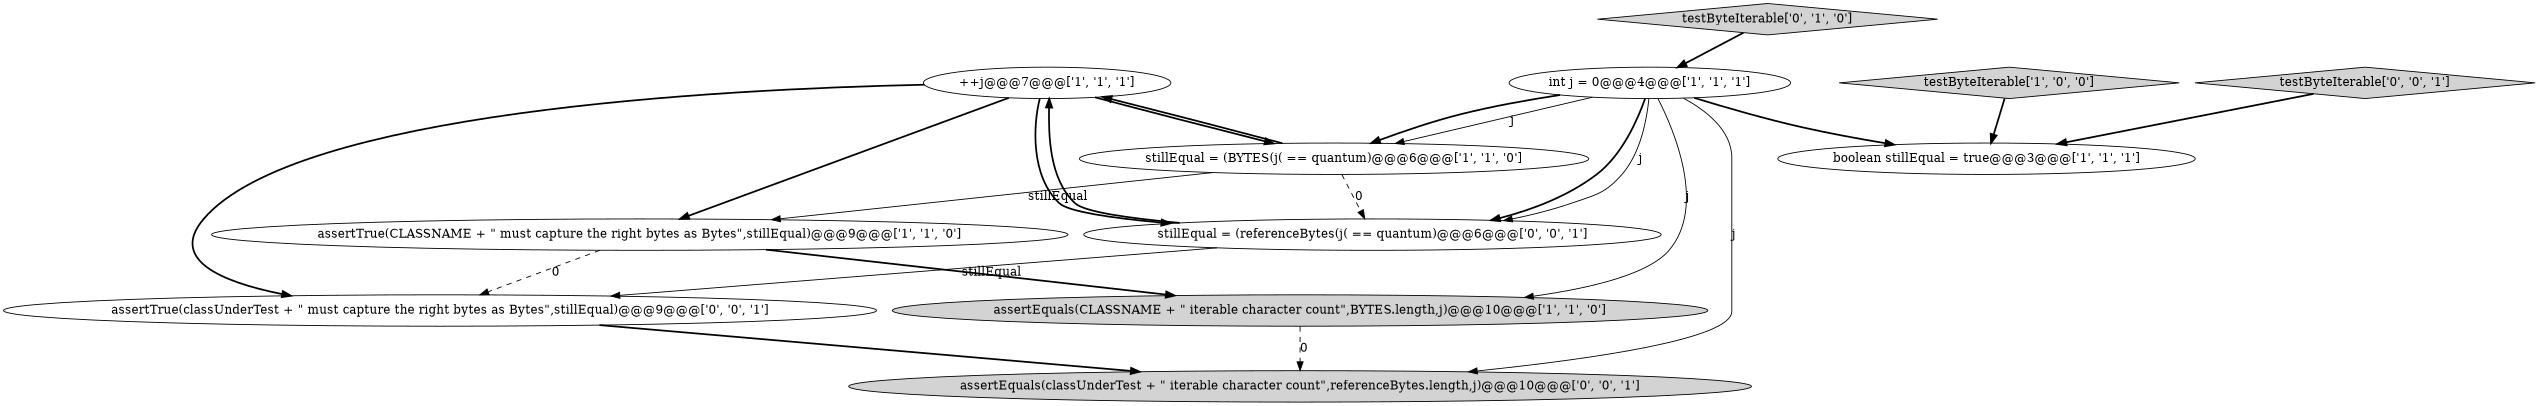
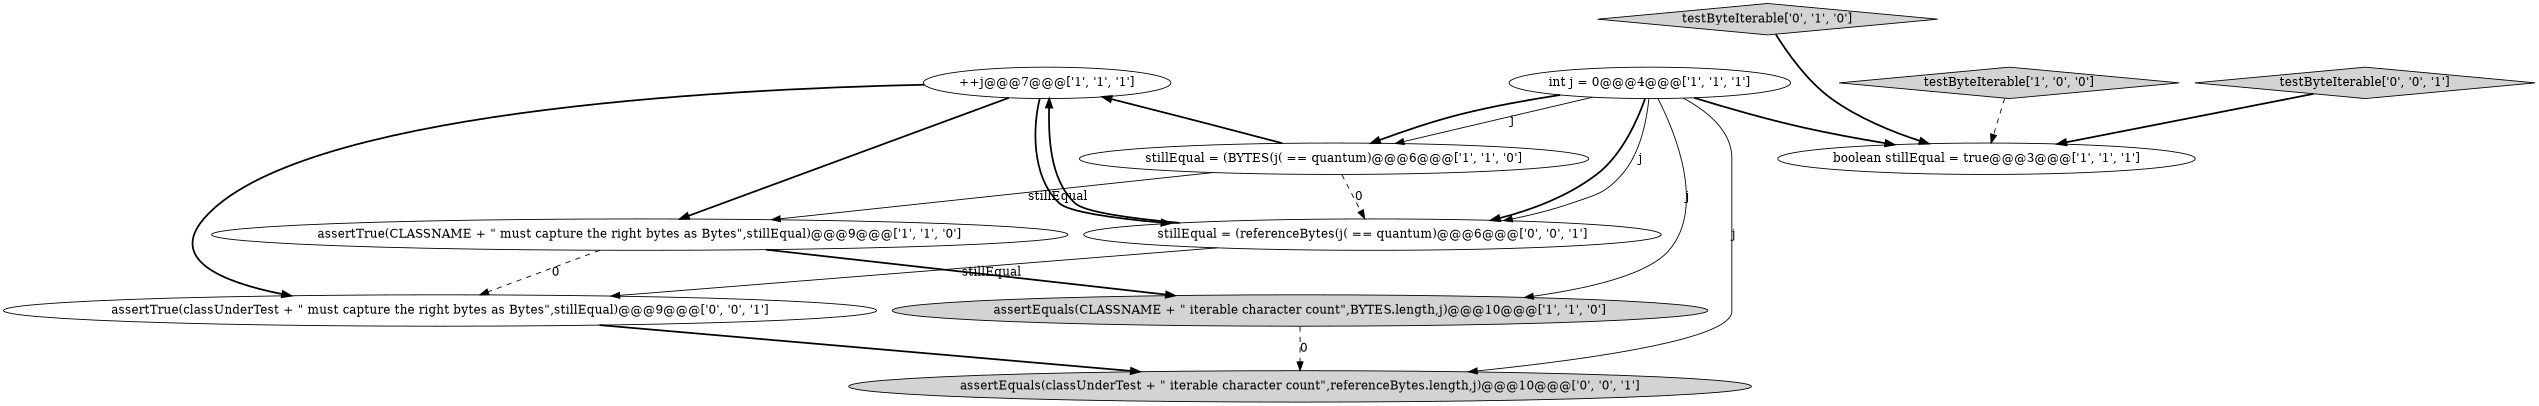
(1714, 48) -> (1837, 102)
(1999, 116) -> (1999, 116)
(1180, 120) -> none
